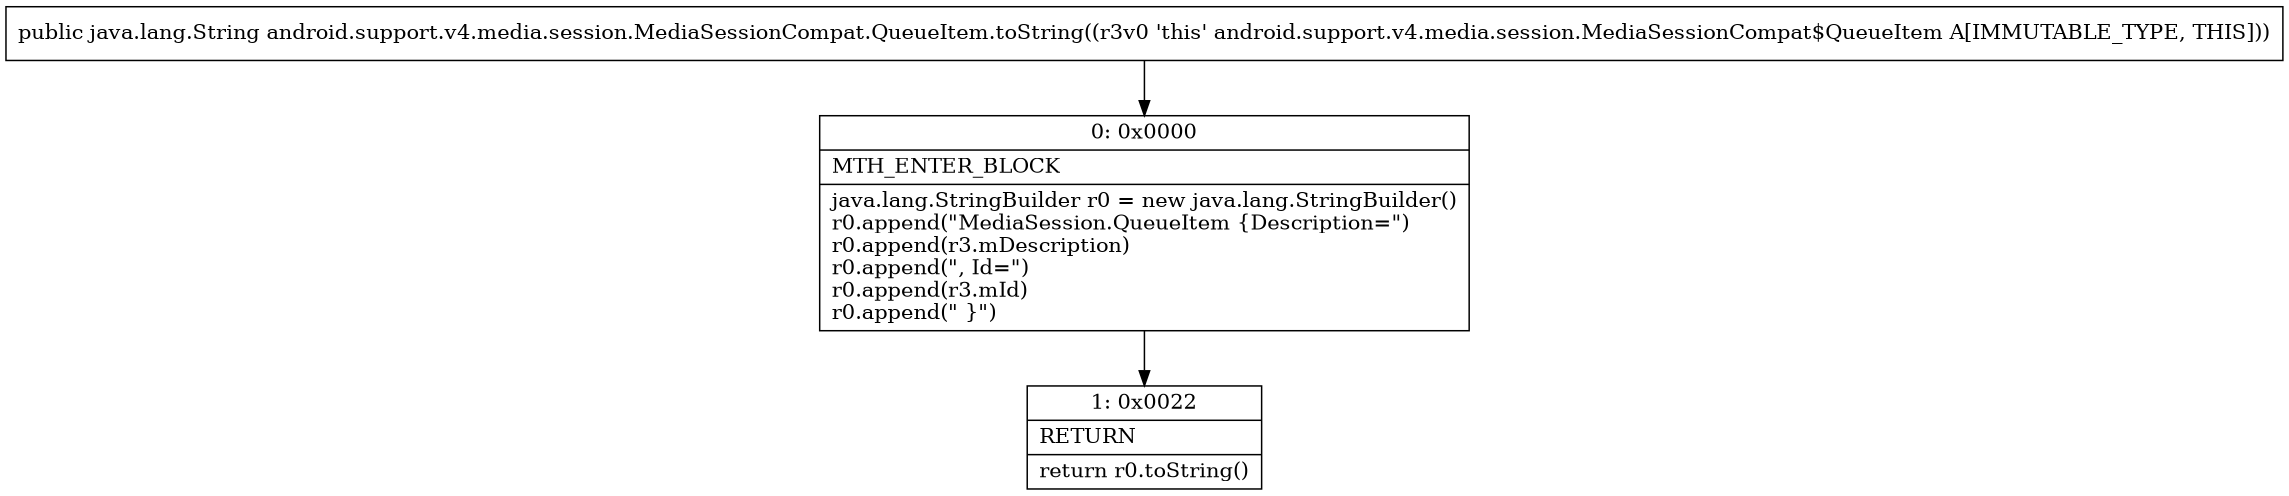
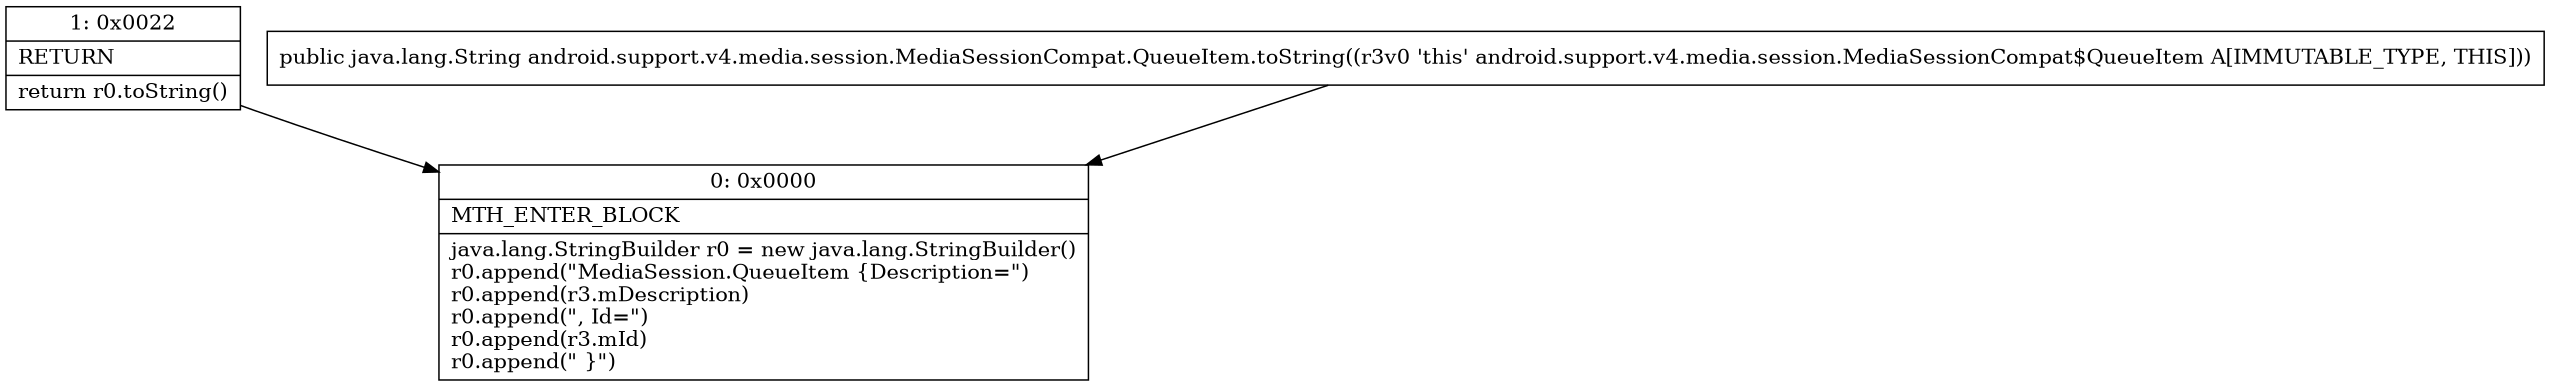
(1144, 351) -> (332, 137)
